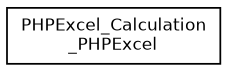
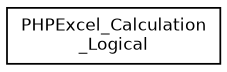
(114, 36) -> (114, 36)
